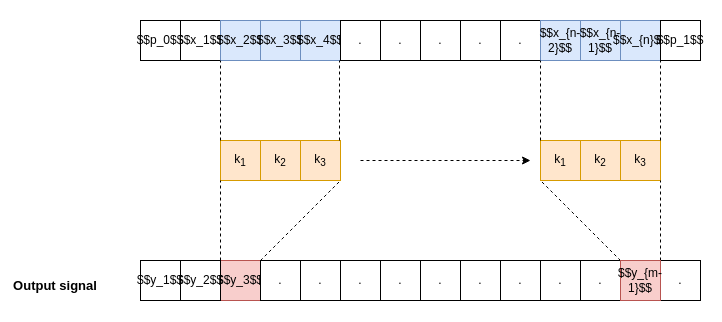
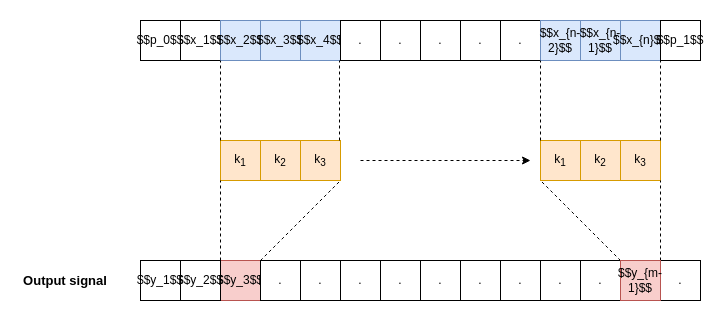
(56, 286) -> (66, 281)
